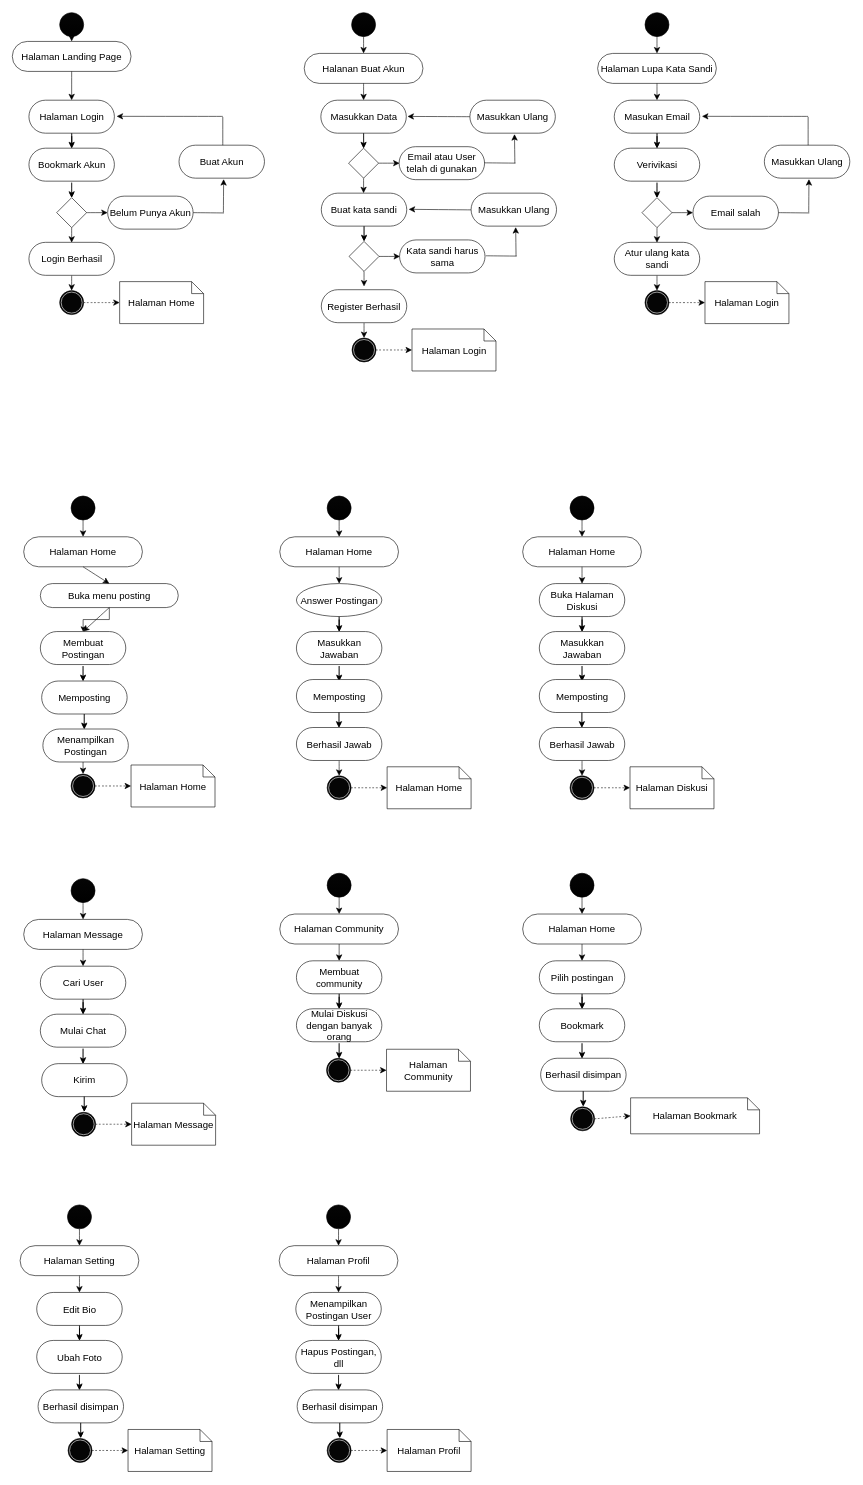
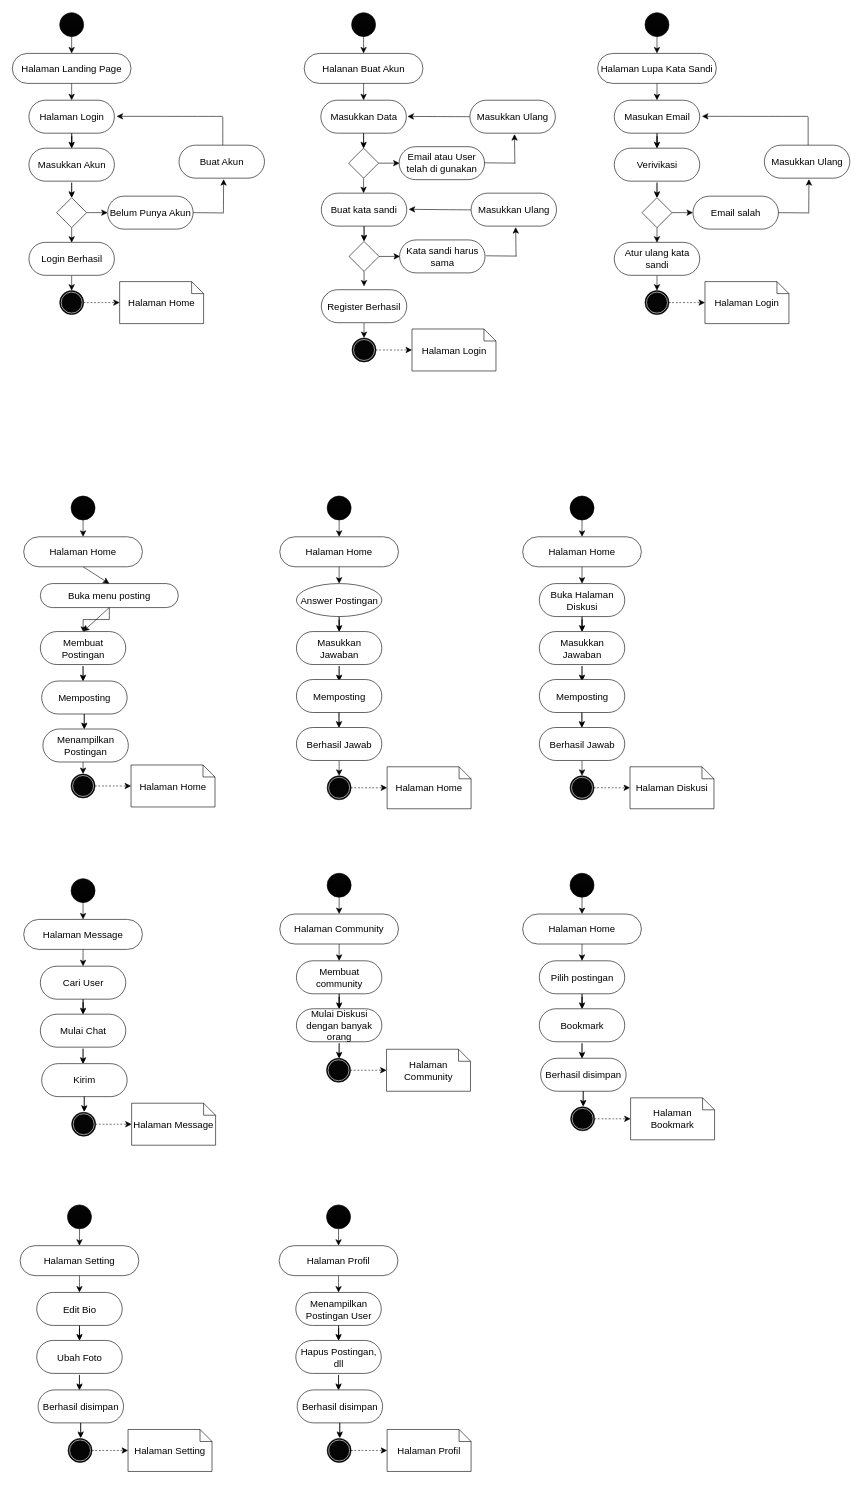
(72, 56) -> (72, 68)
(72, 165) -> (72, 165)
(695, 1116) -> (673, 1119)
